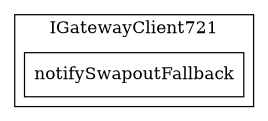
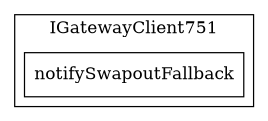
(134, 29) -> (134, 29)
